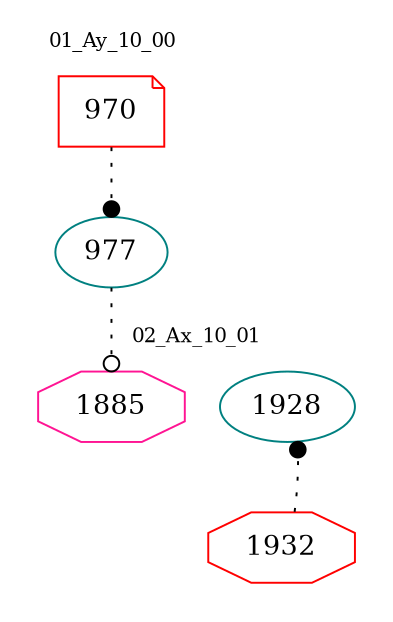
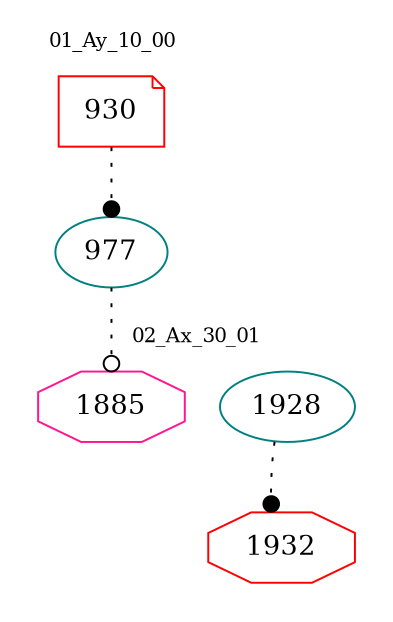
(111, 111) -> (111, 111)
(197, 337) -> (197, 337)
(297, 485) -> (272, 469)
